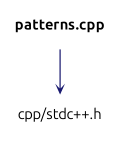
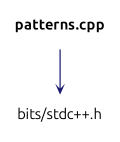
(60, 115) -> (60, 115)
